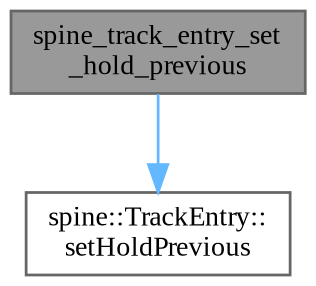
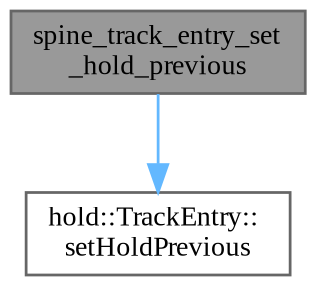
(158, 234) -> (158, 234)
